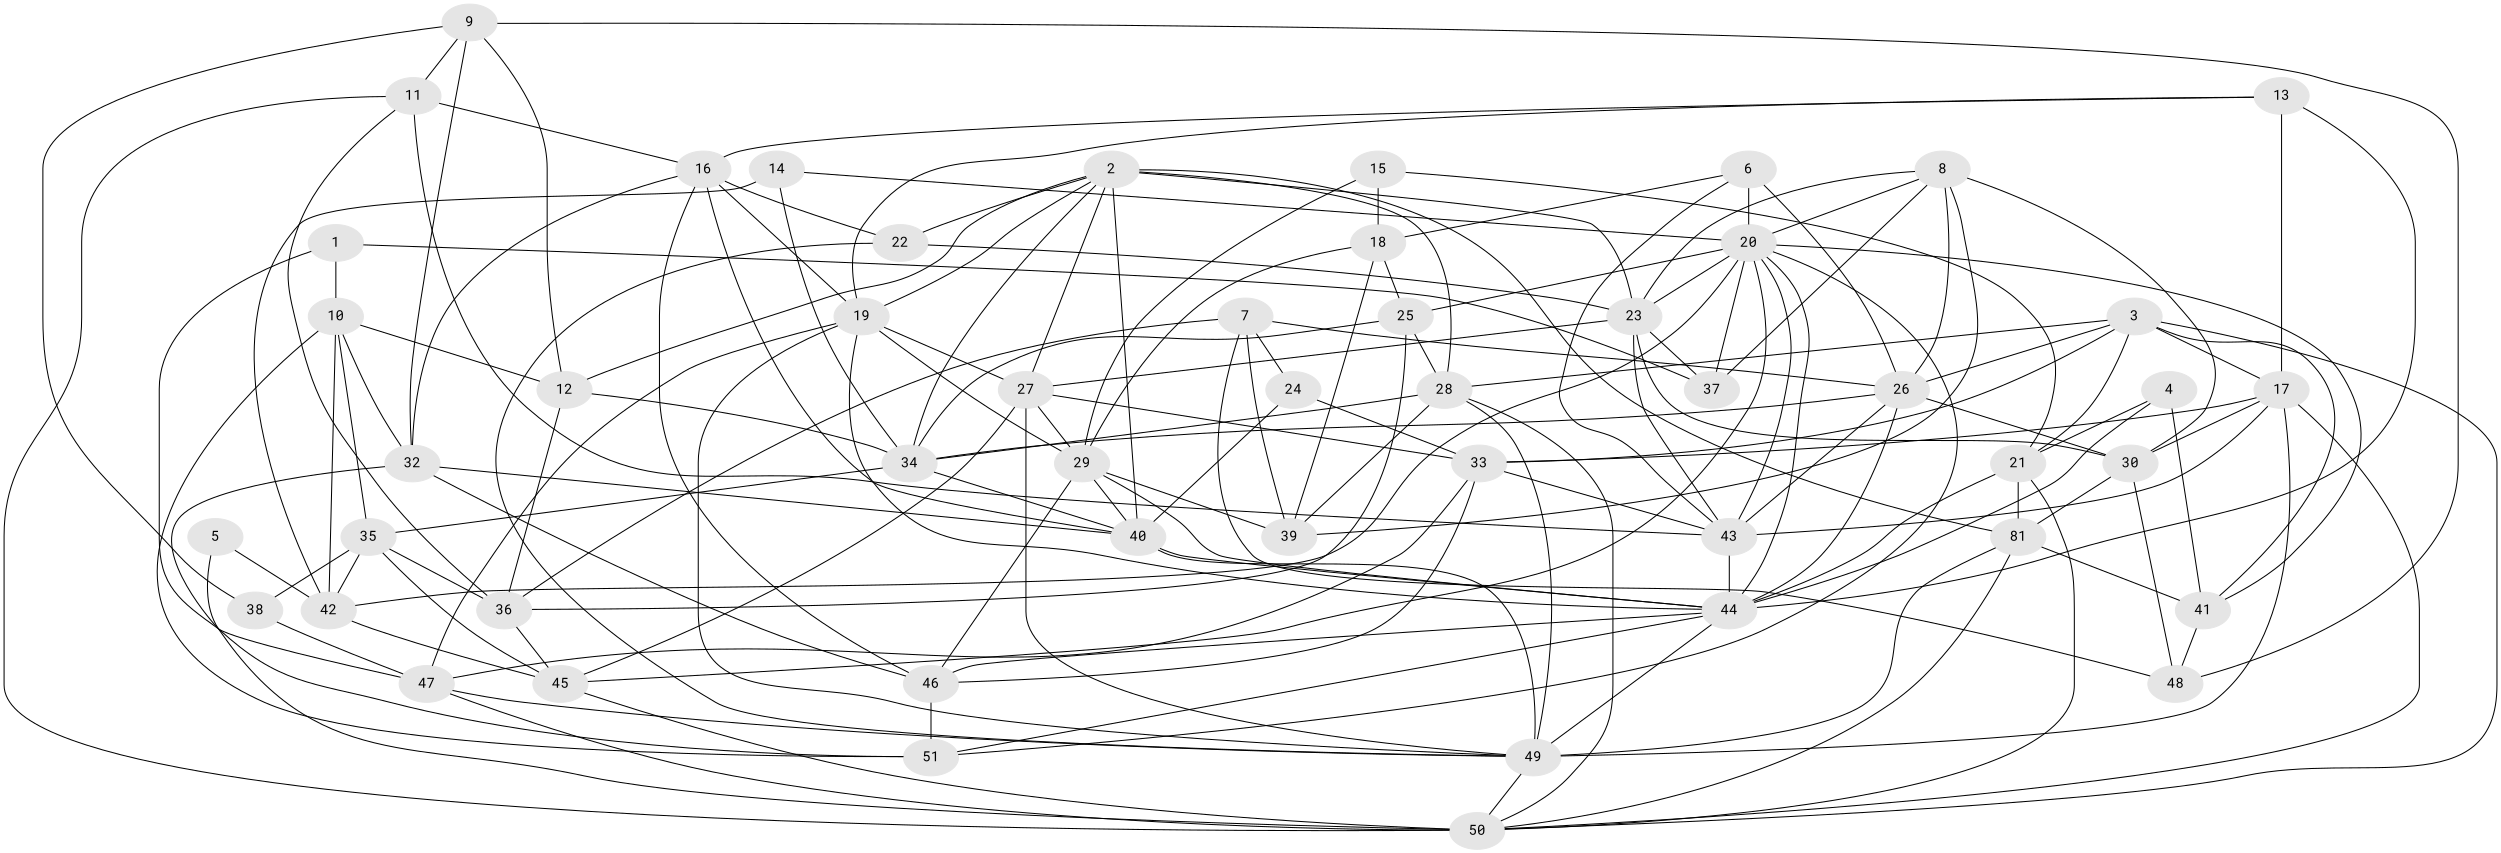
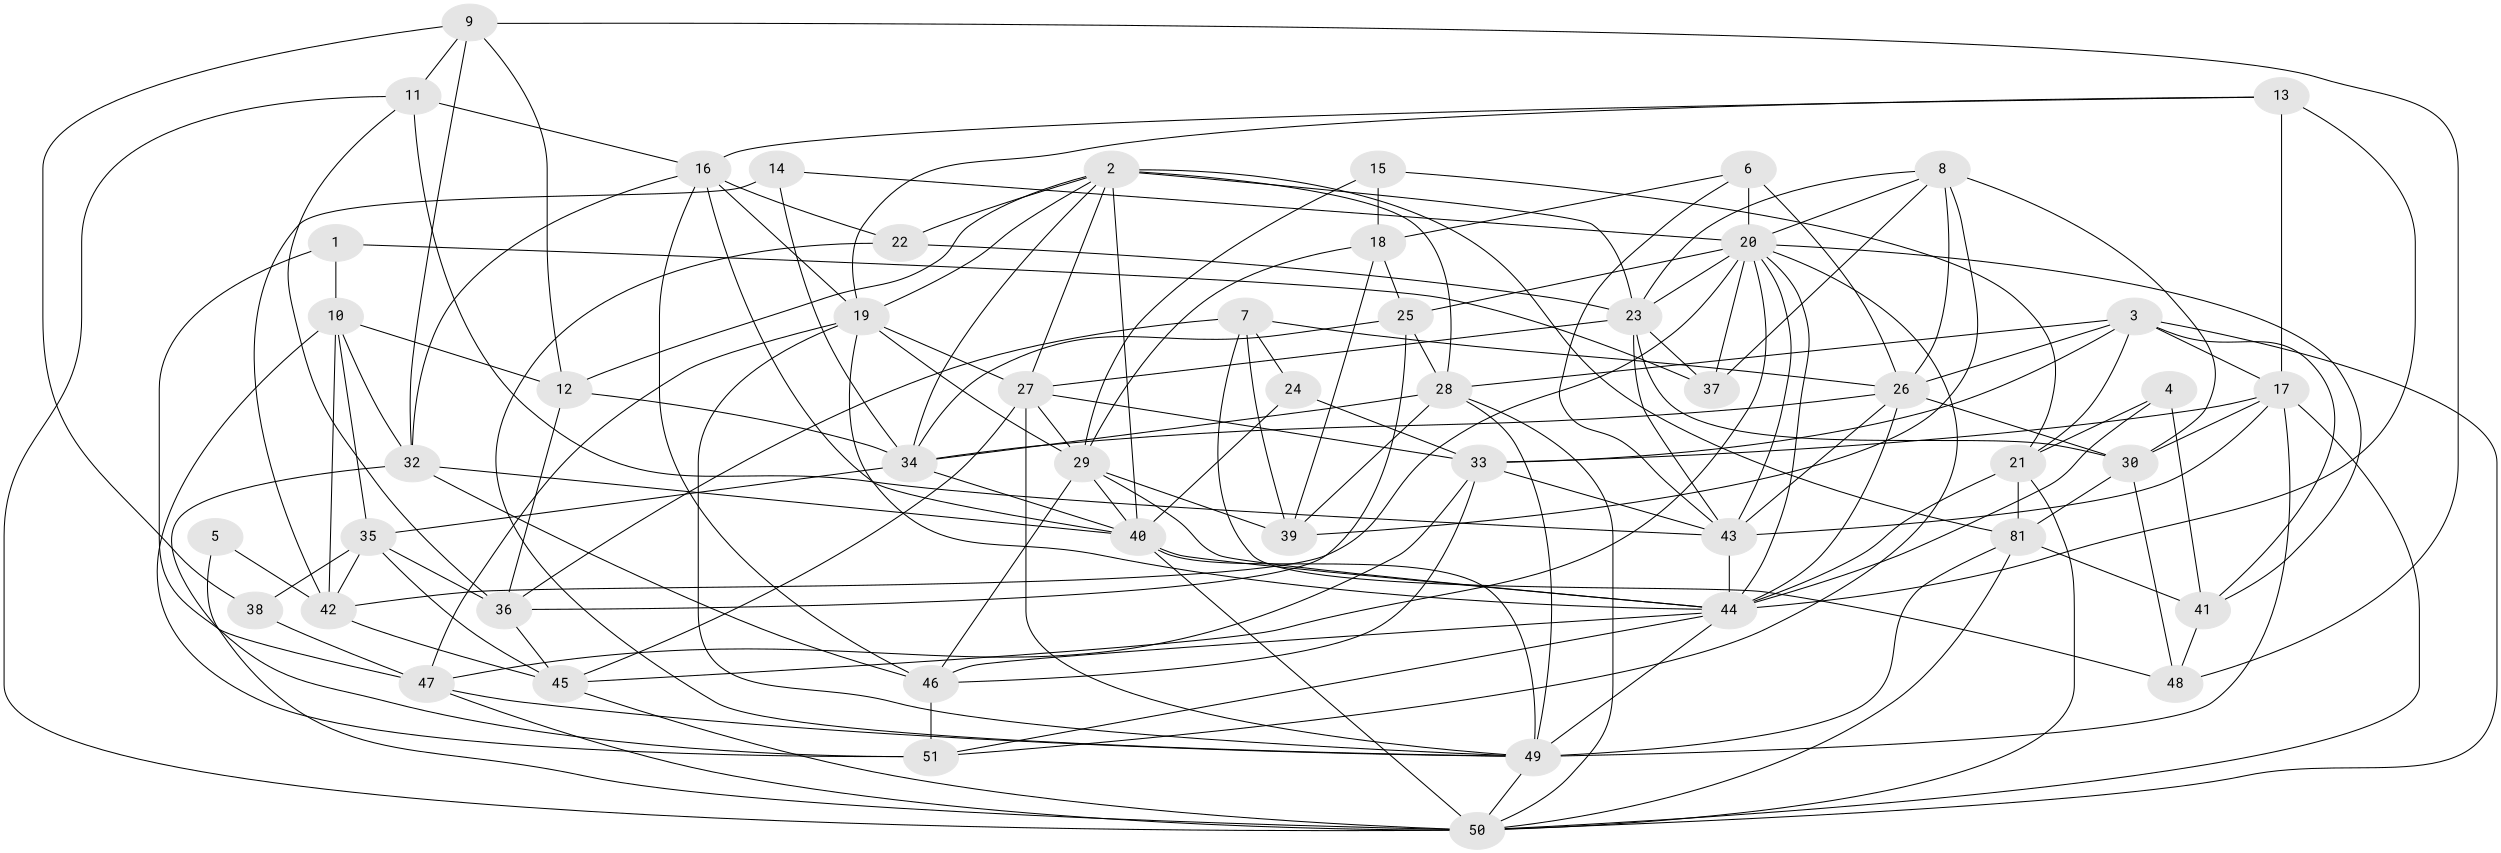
none -> (1300, 677)
